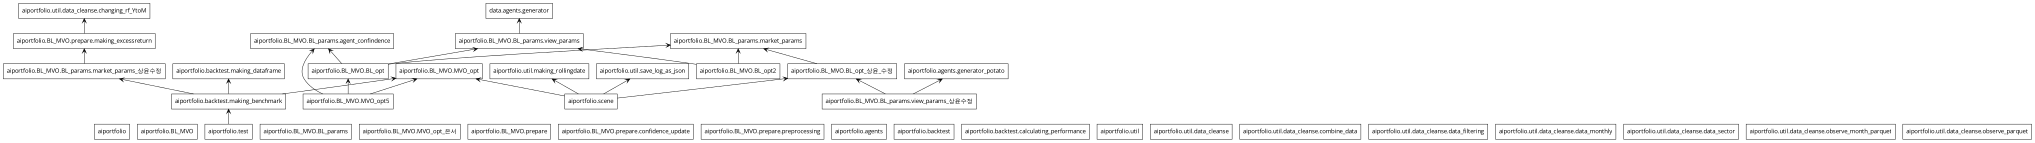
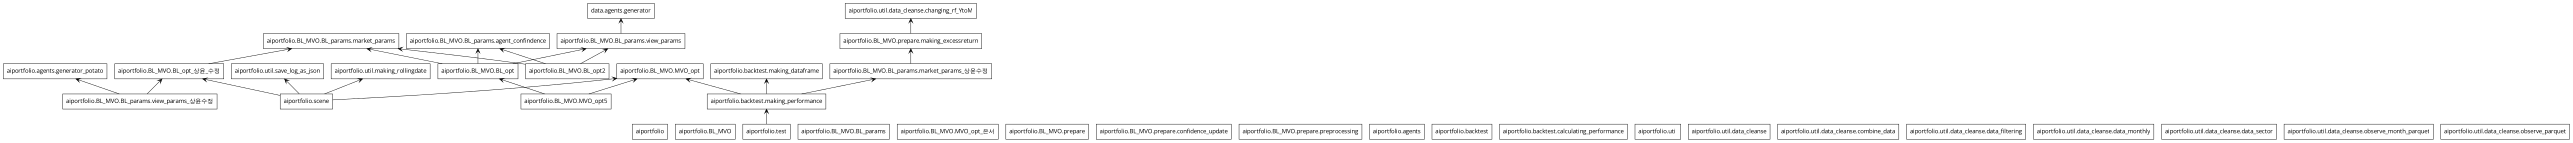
(303, 76) -> (525, 57)
(229, 102) -> (767, 102)
